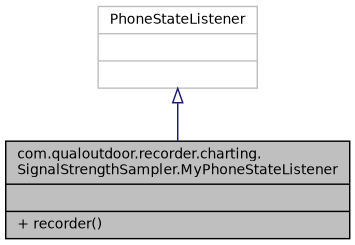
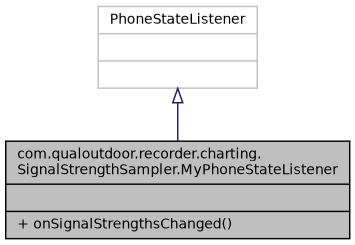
(60, 224) -> (125, 224)
